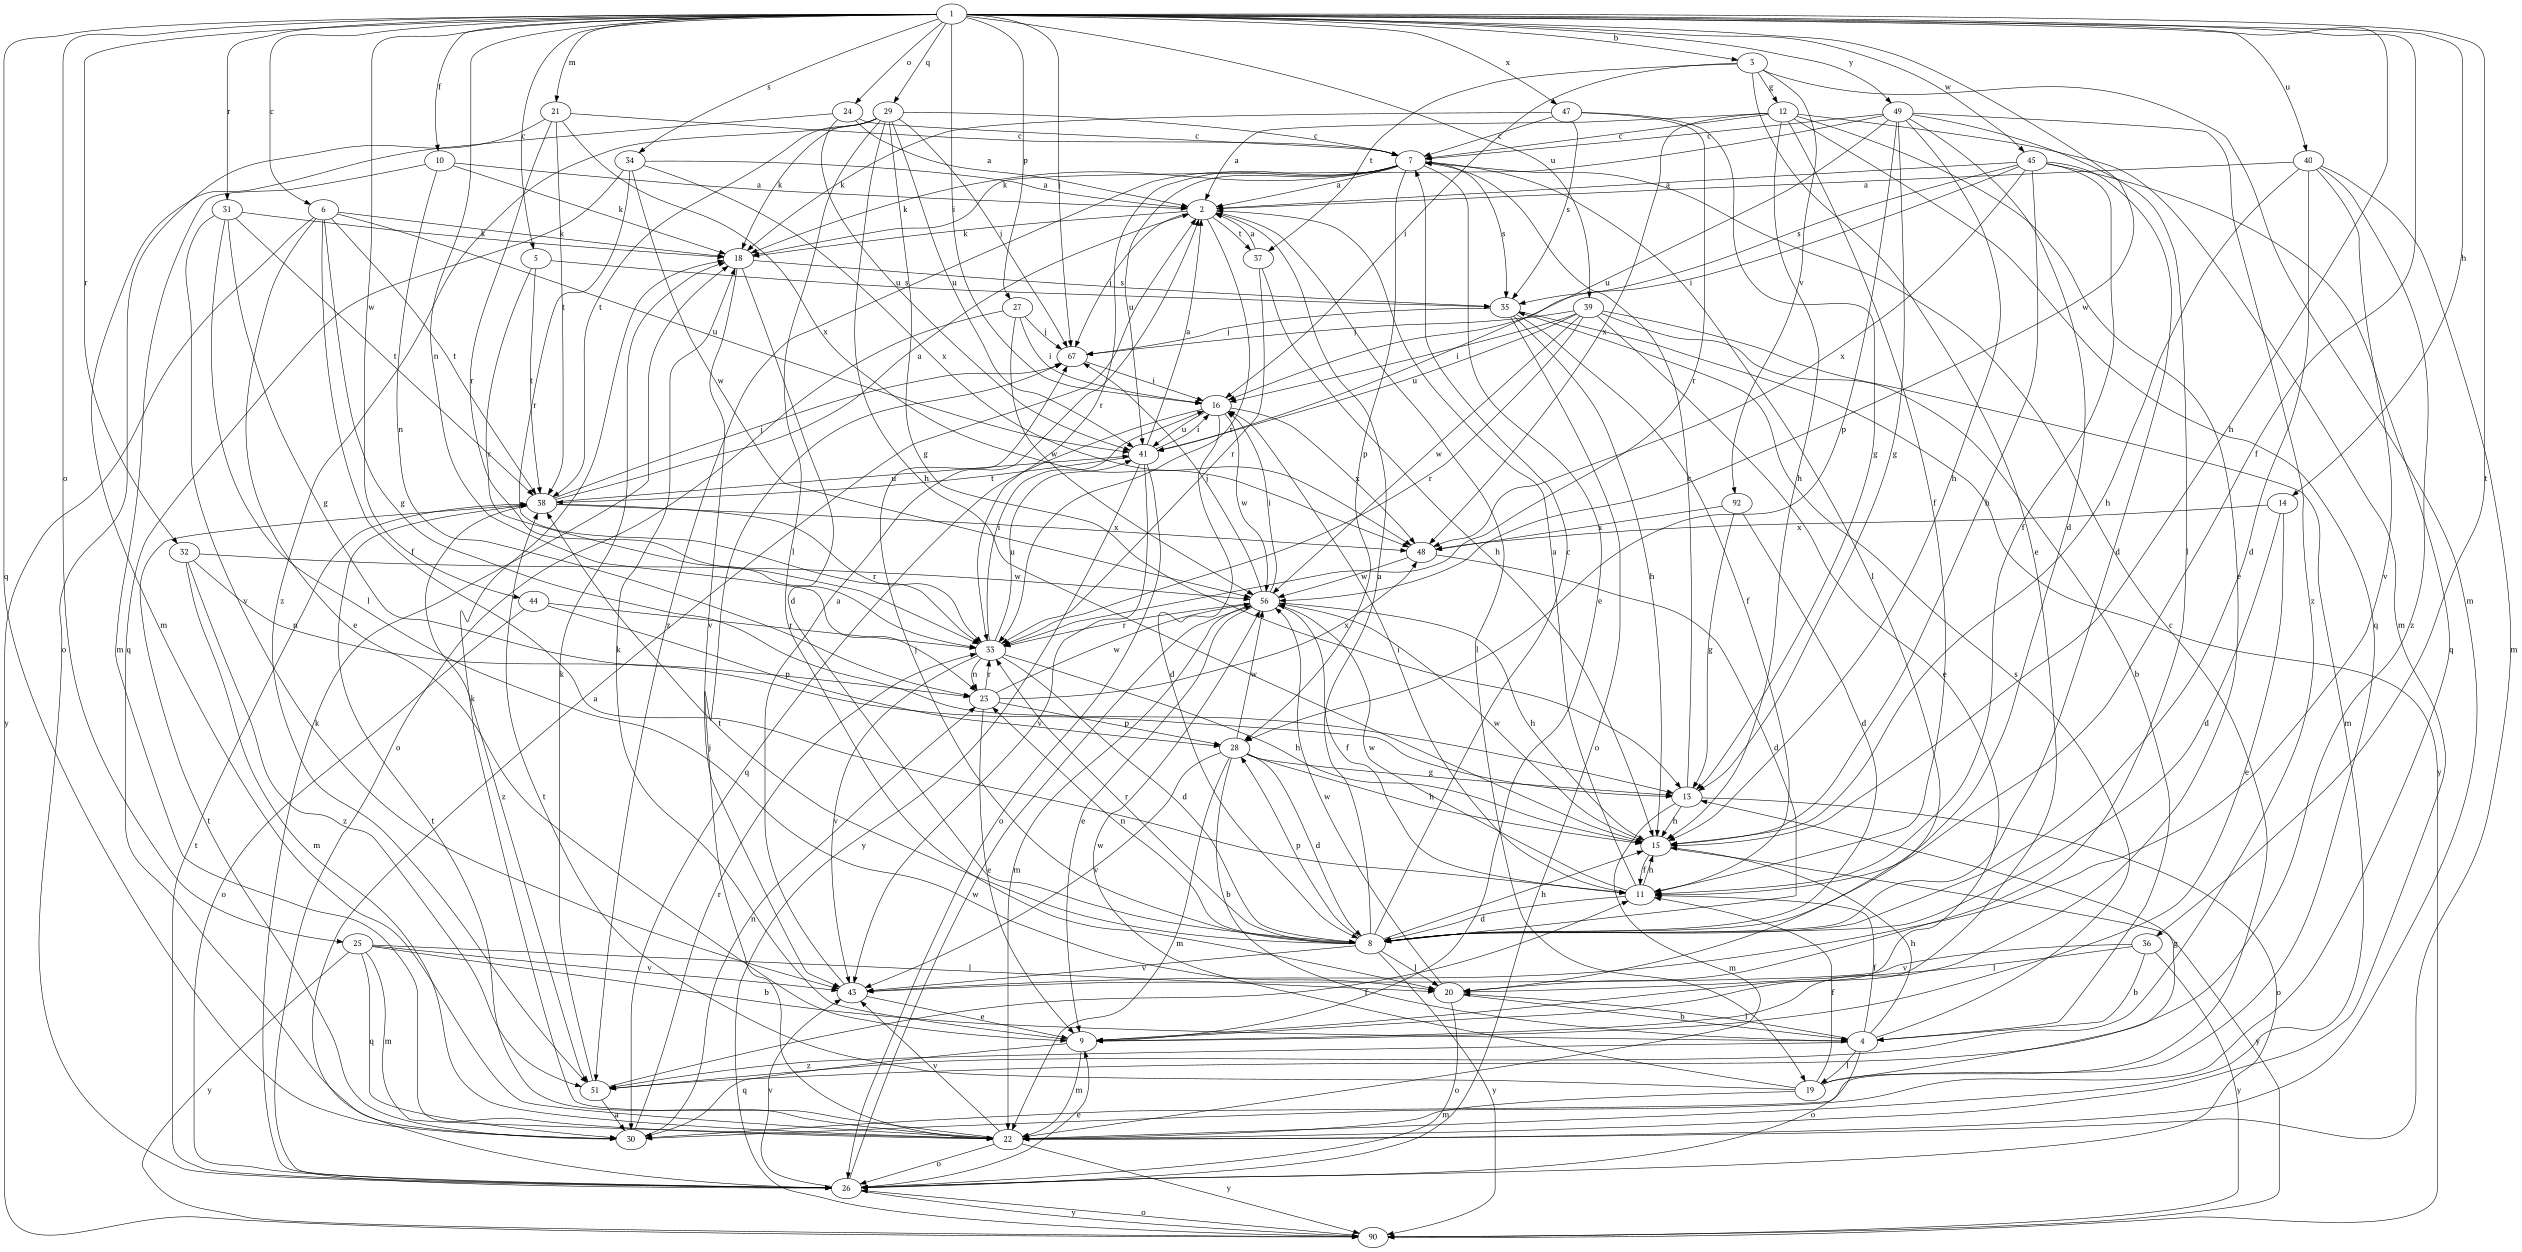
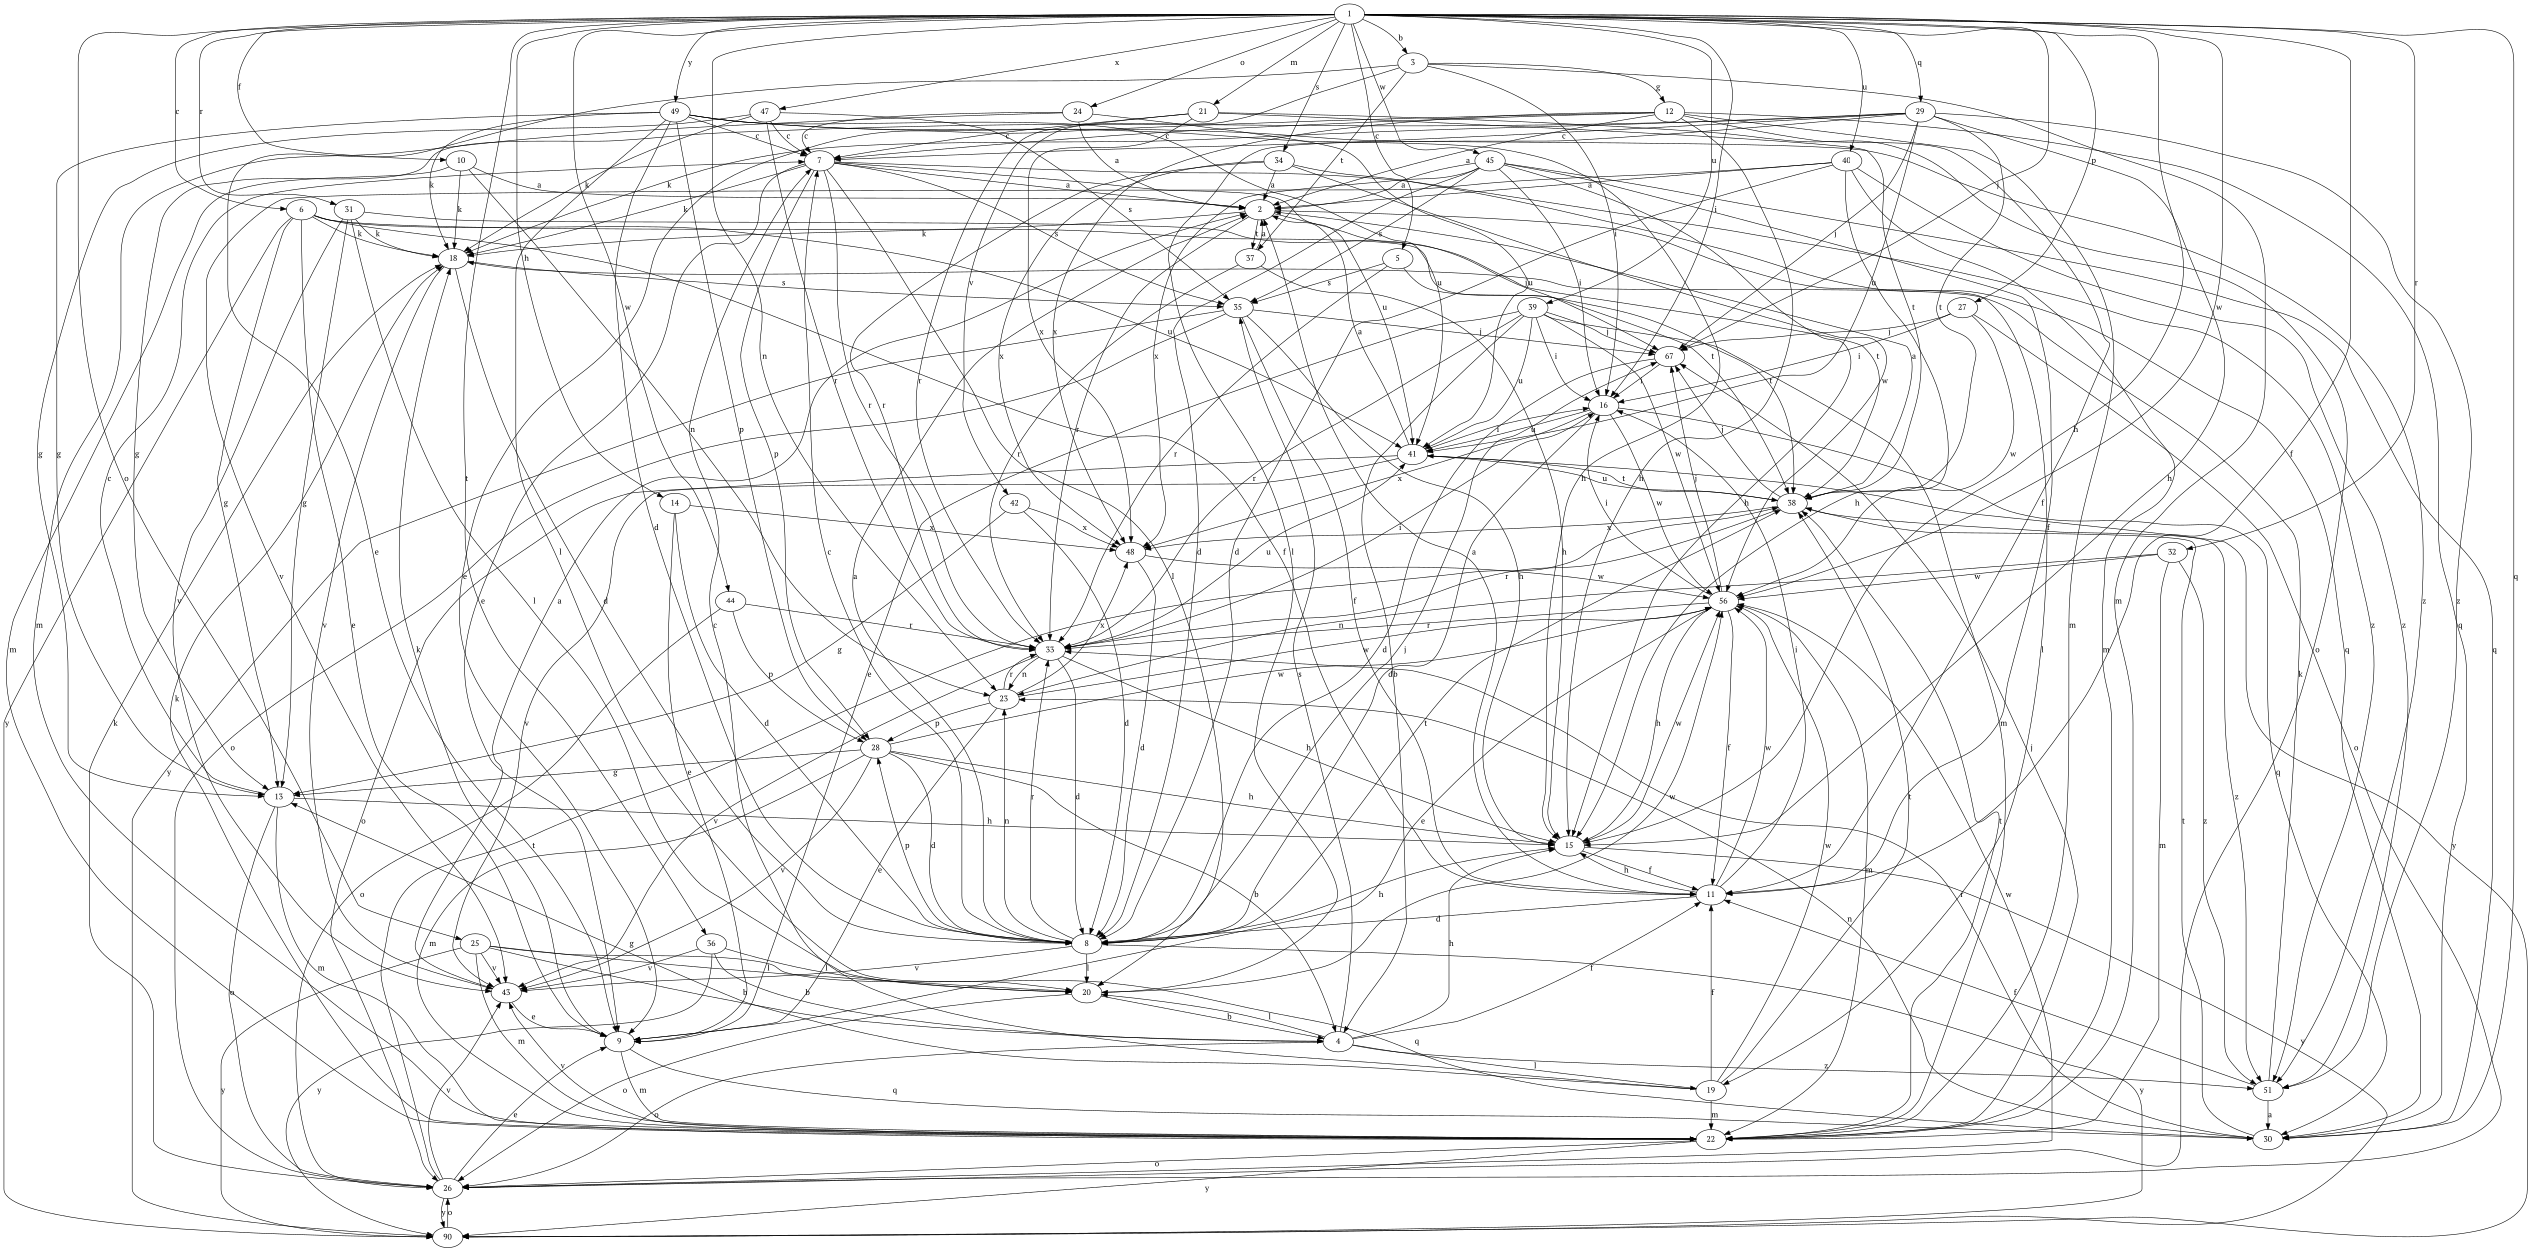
(1737, 503) -> (1015, 503)
none -> (1379, 646)
(498, 772) -> none
